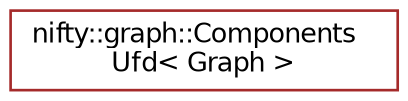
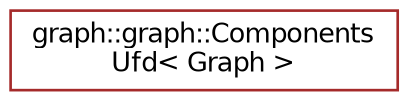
(204, 50) -> (204, 50)
